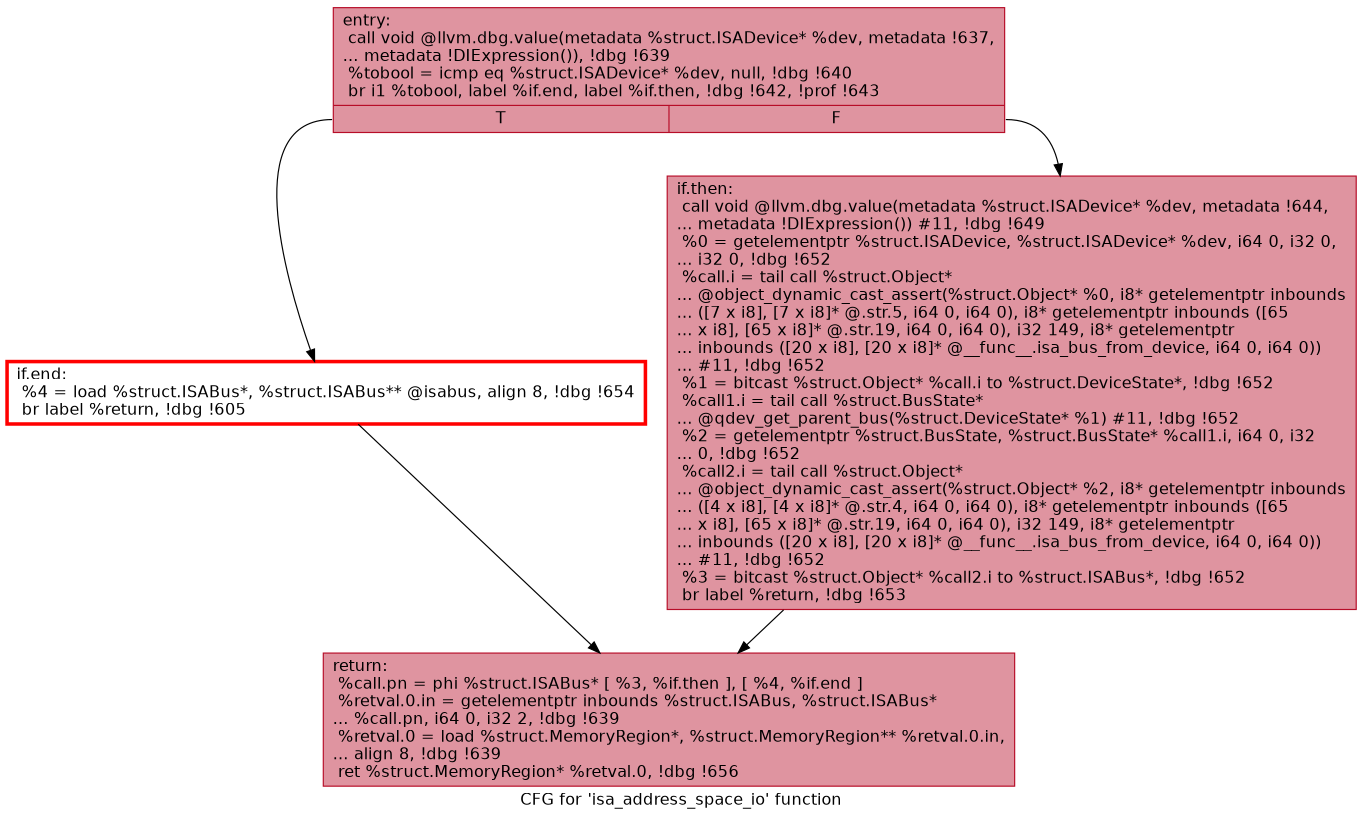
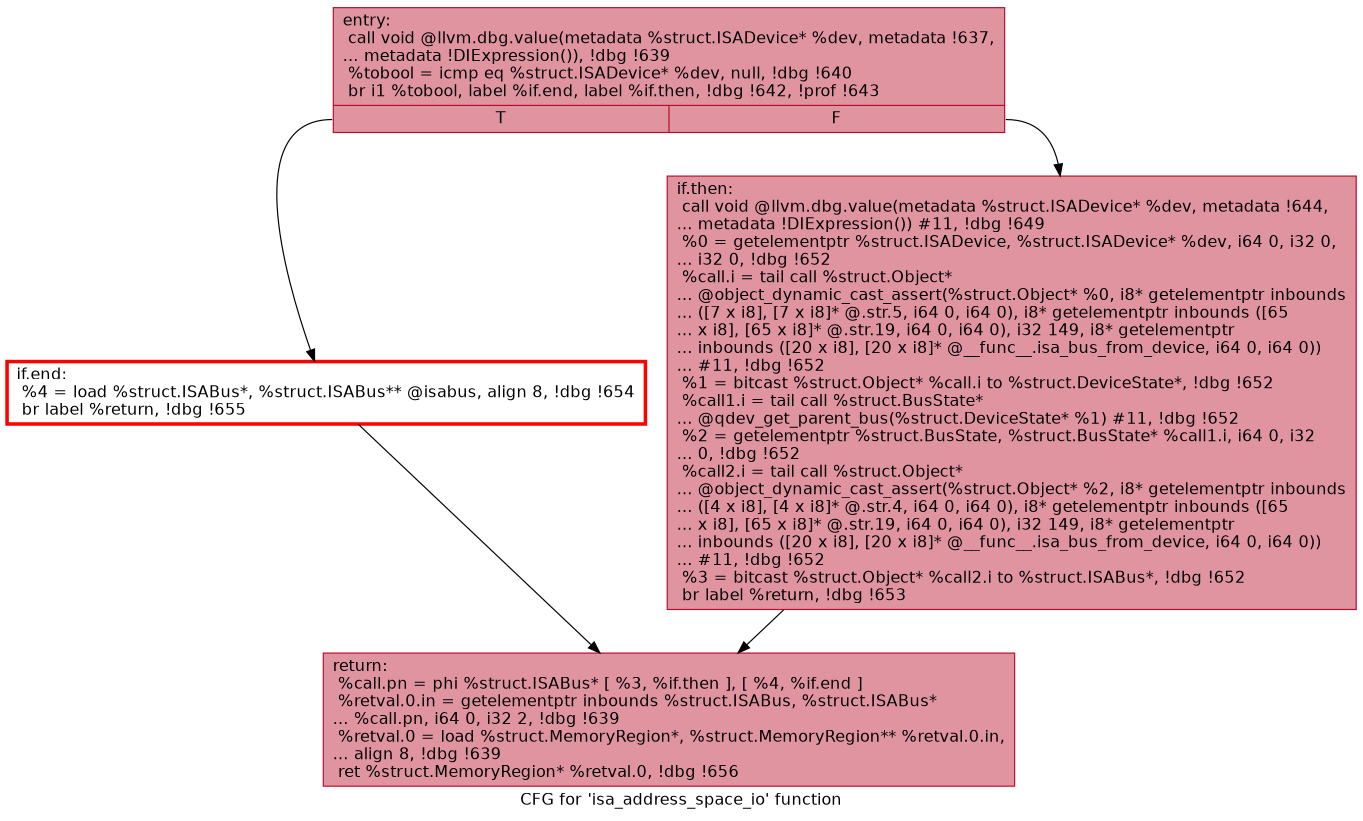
(132, 410) -> (132, 410)
